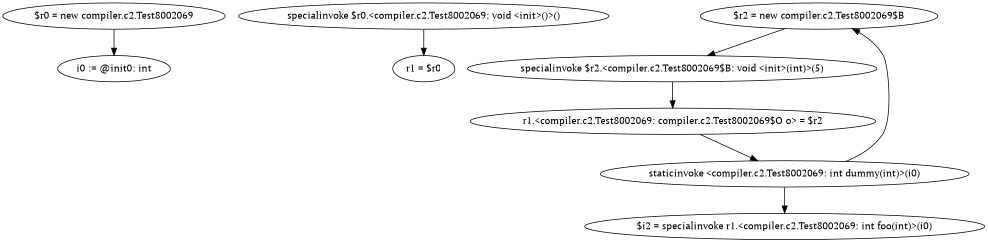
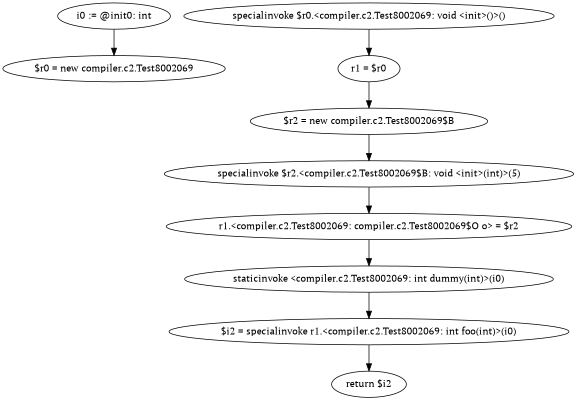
(114, 39) -> (114, 39)
(889, 101) -> (369, 91)
none -> (369, 384)
